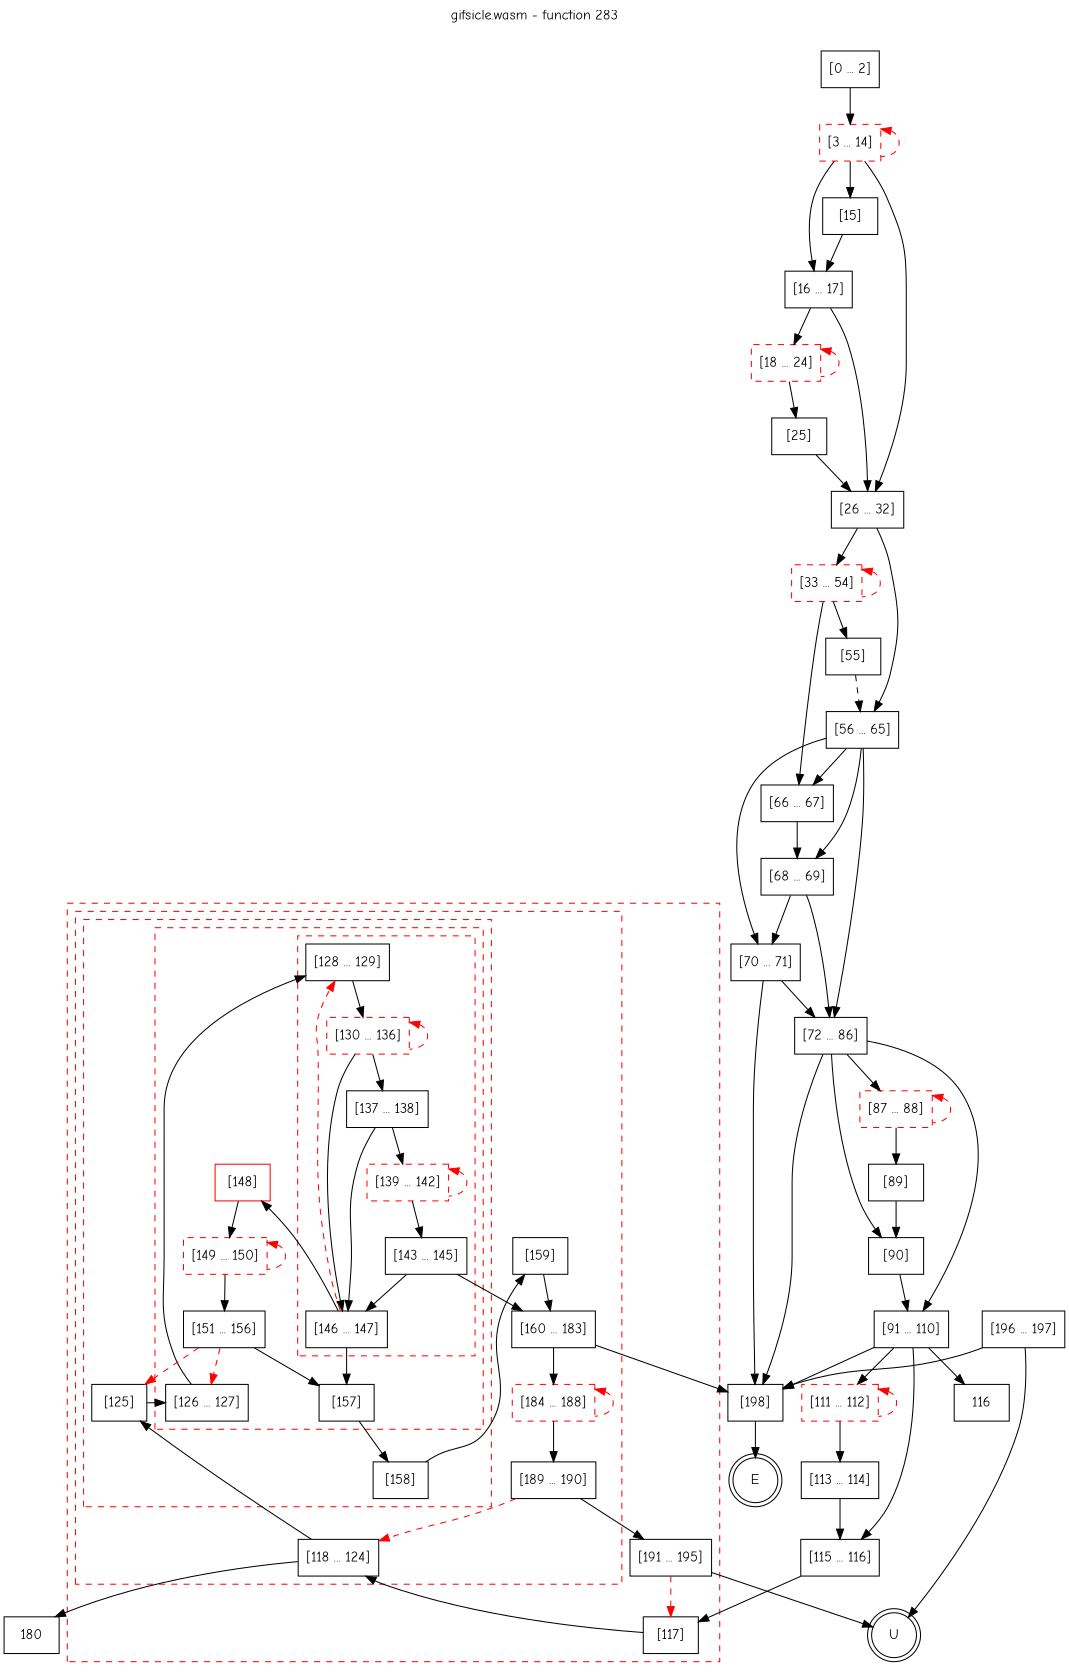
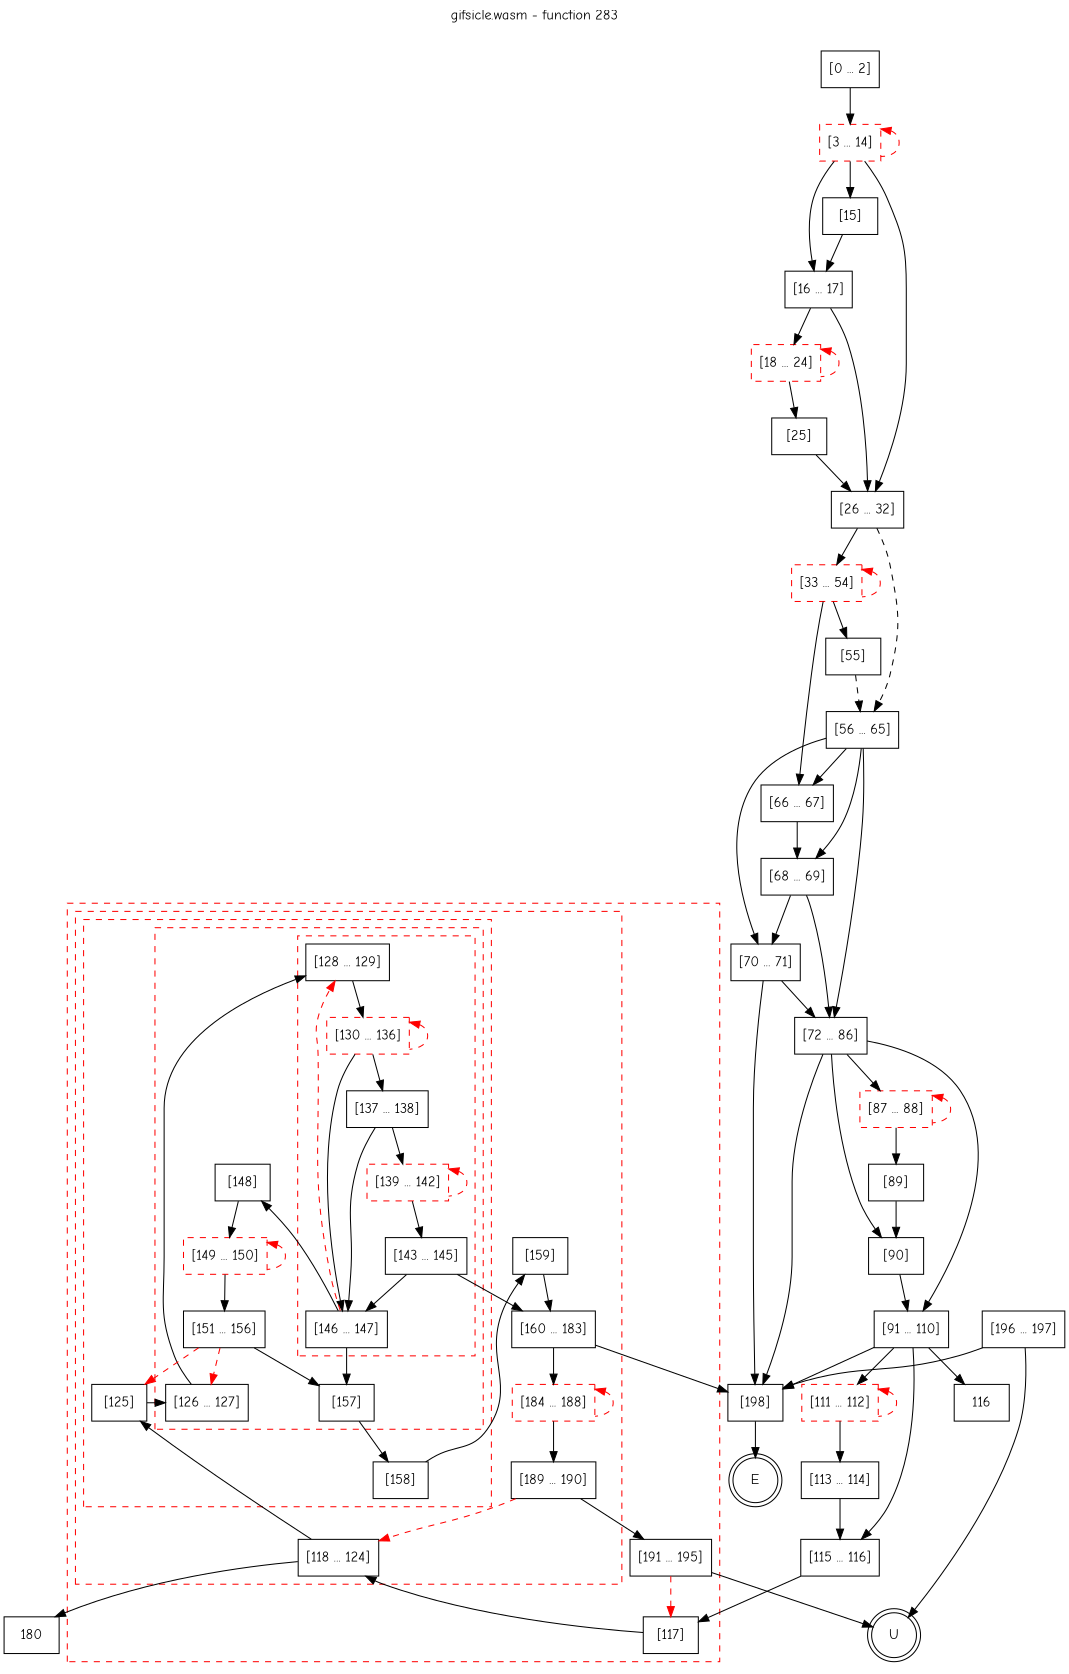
(898, 615) -> (898, 615)
(243, 1183) -> (243, 1183)
